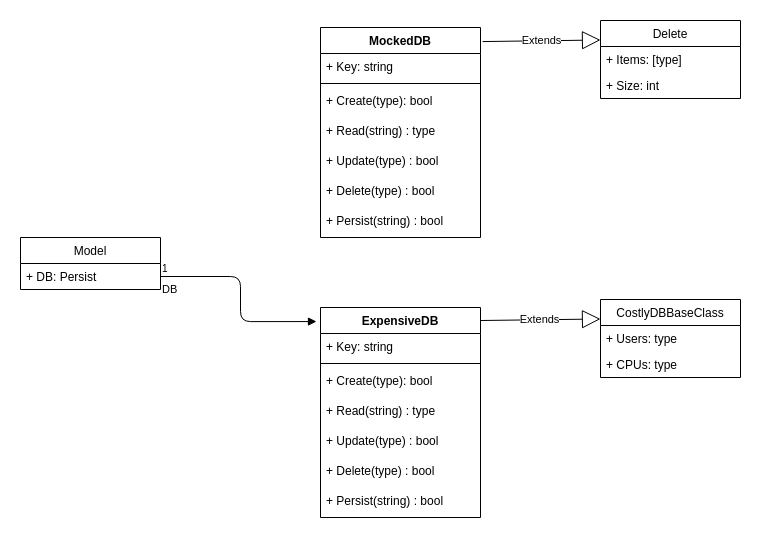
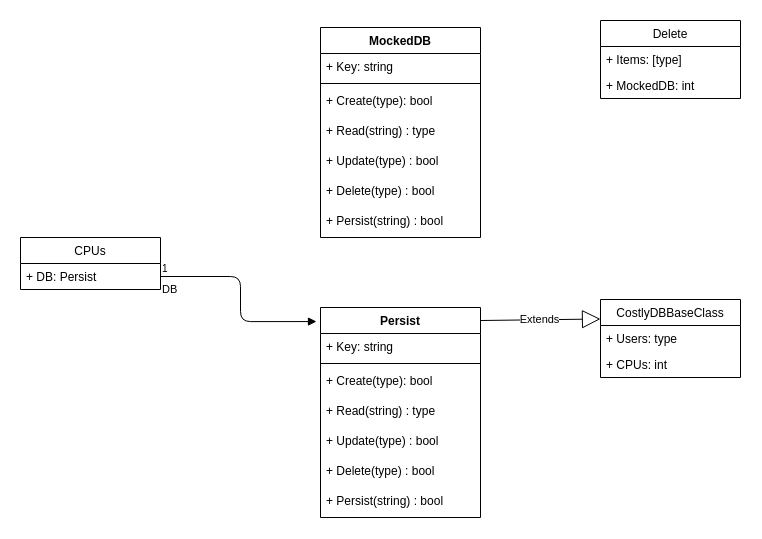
(532, 41) -> none
(635, 86) -> (650, 86)
(90, 251) -> (90, 251)
(400, 321) -> (400, 321)
(642, 365) -> (637, 365)
